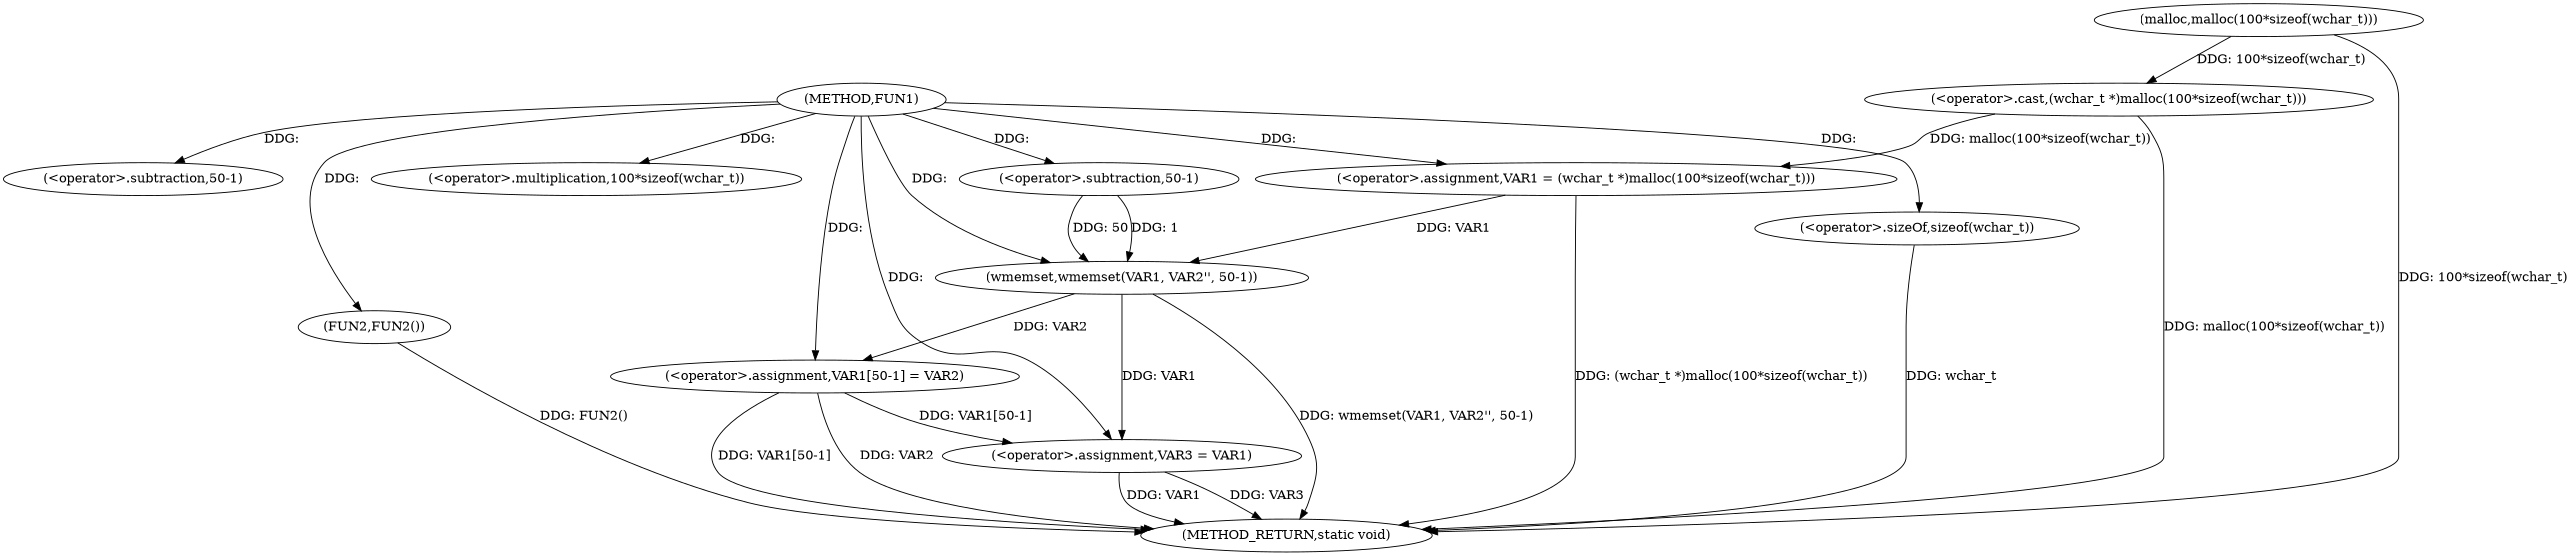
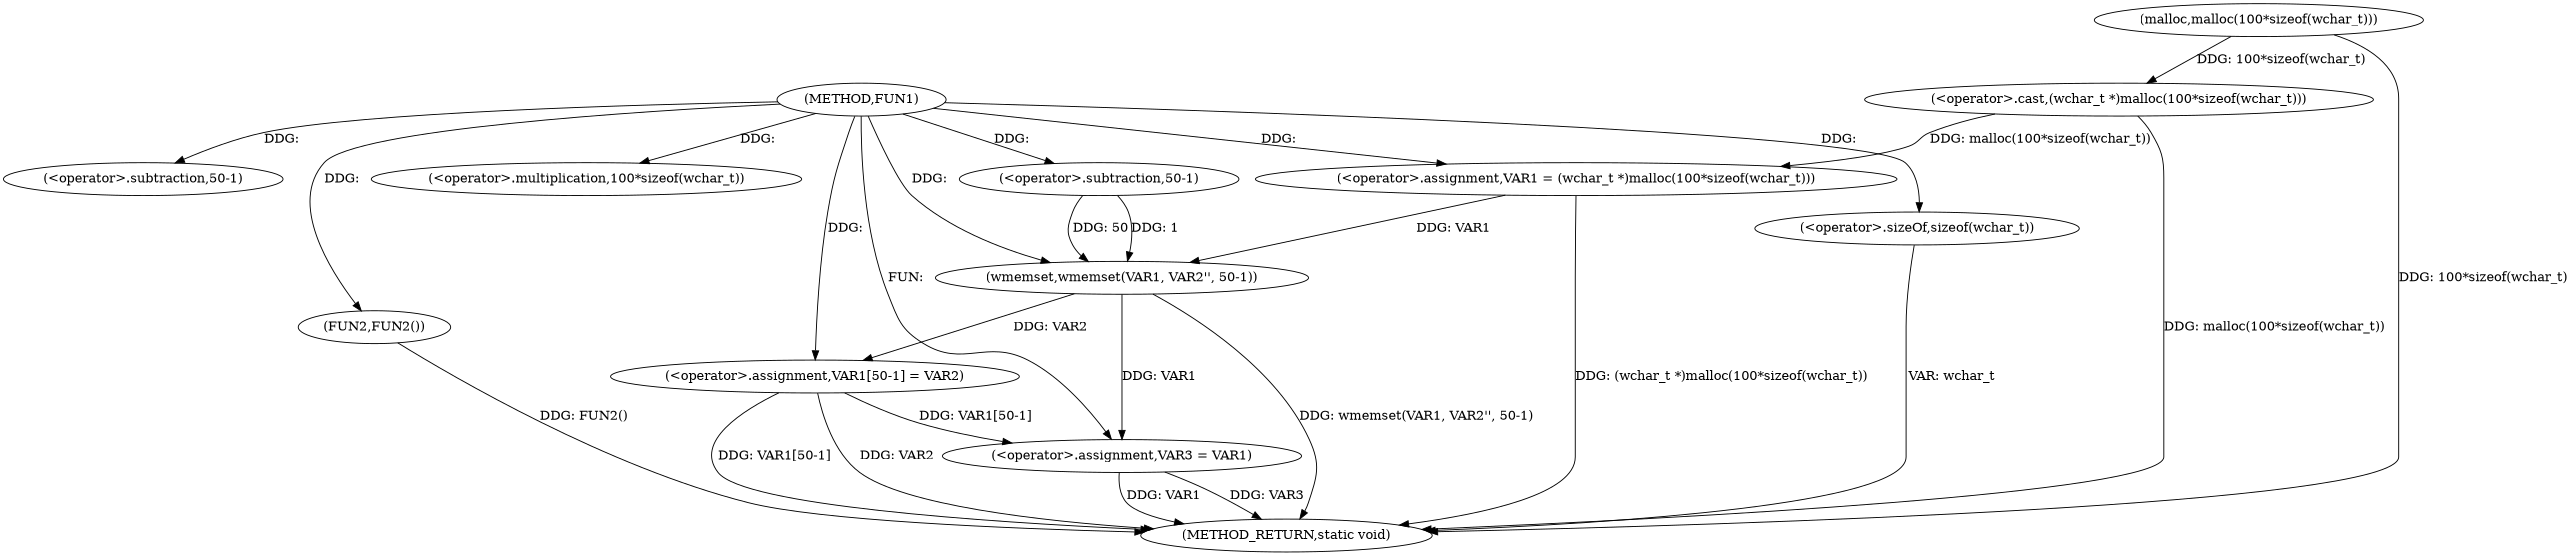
(908, 278) -> (908, 278)
(1952, 377) -> (1952, 377)
